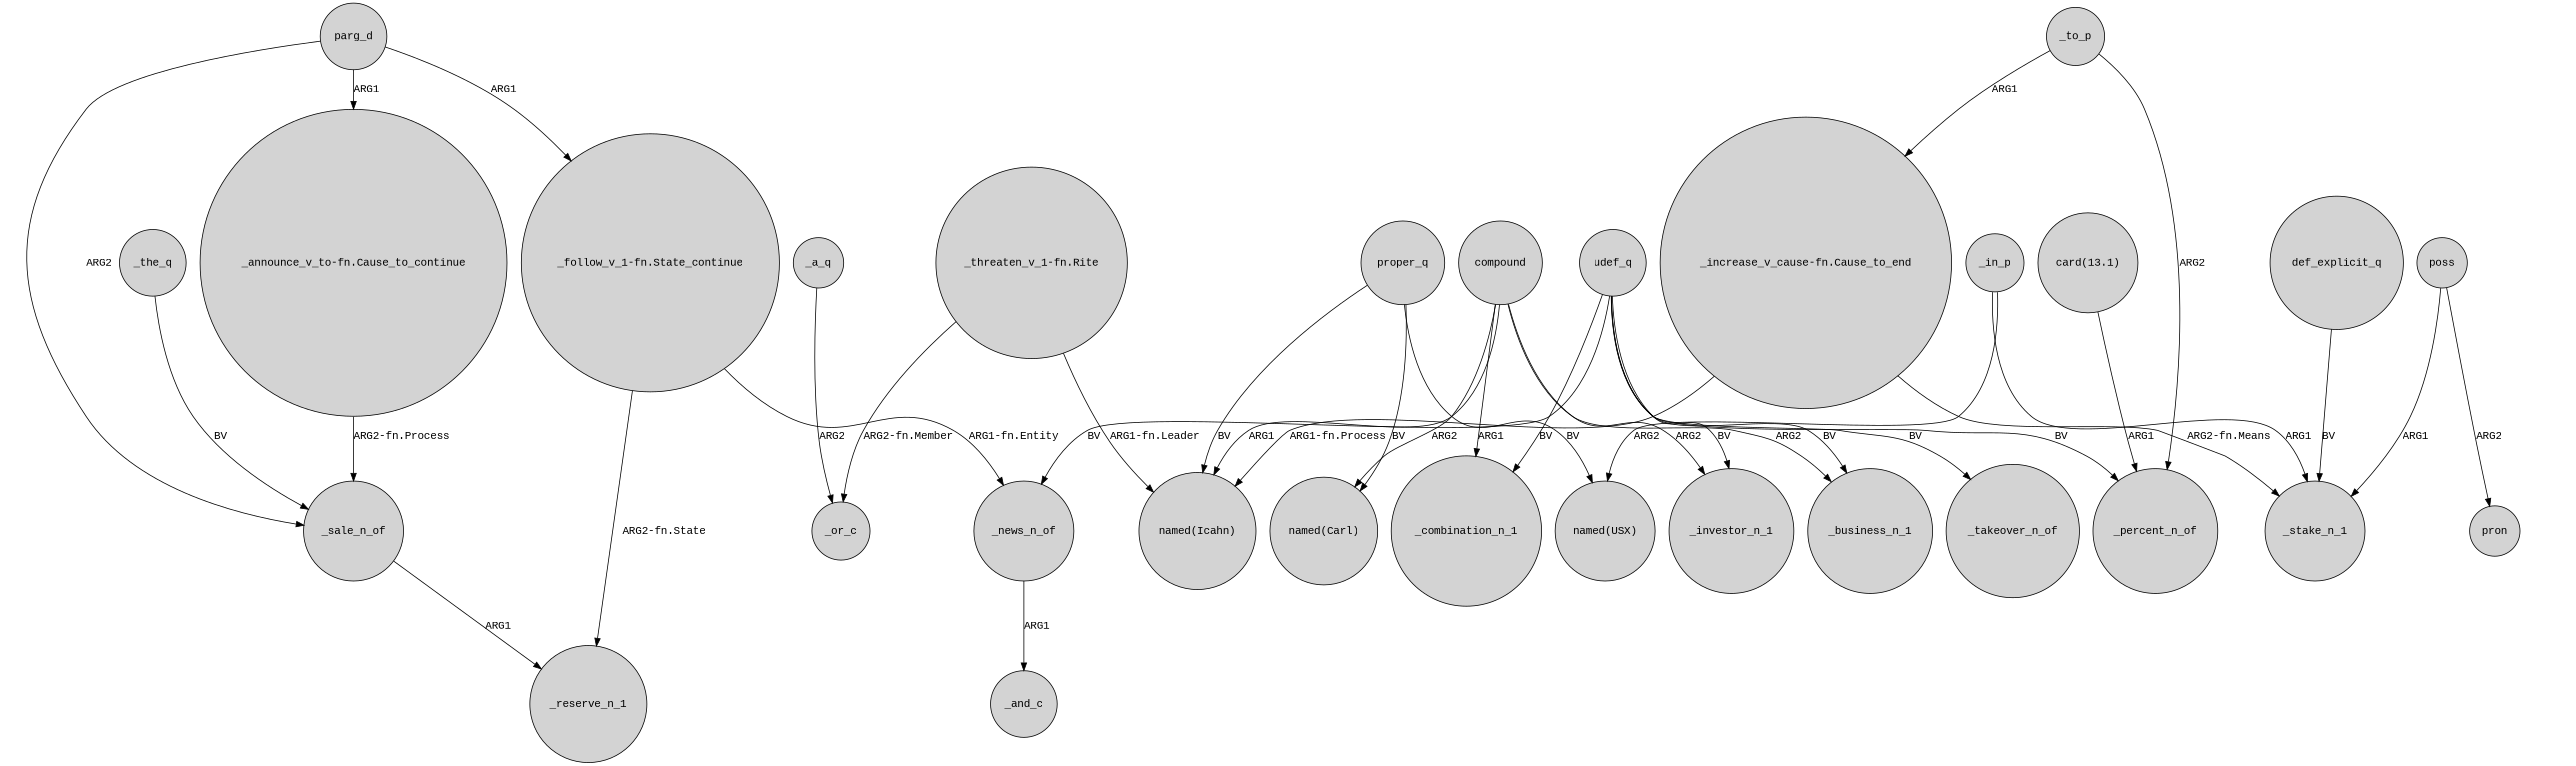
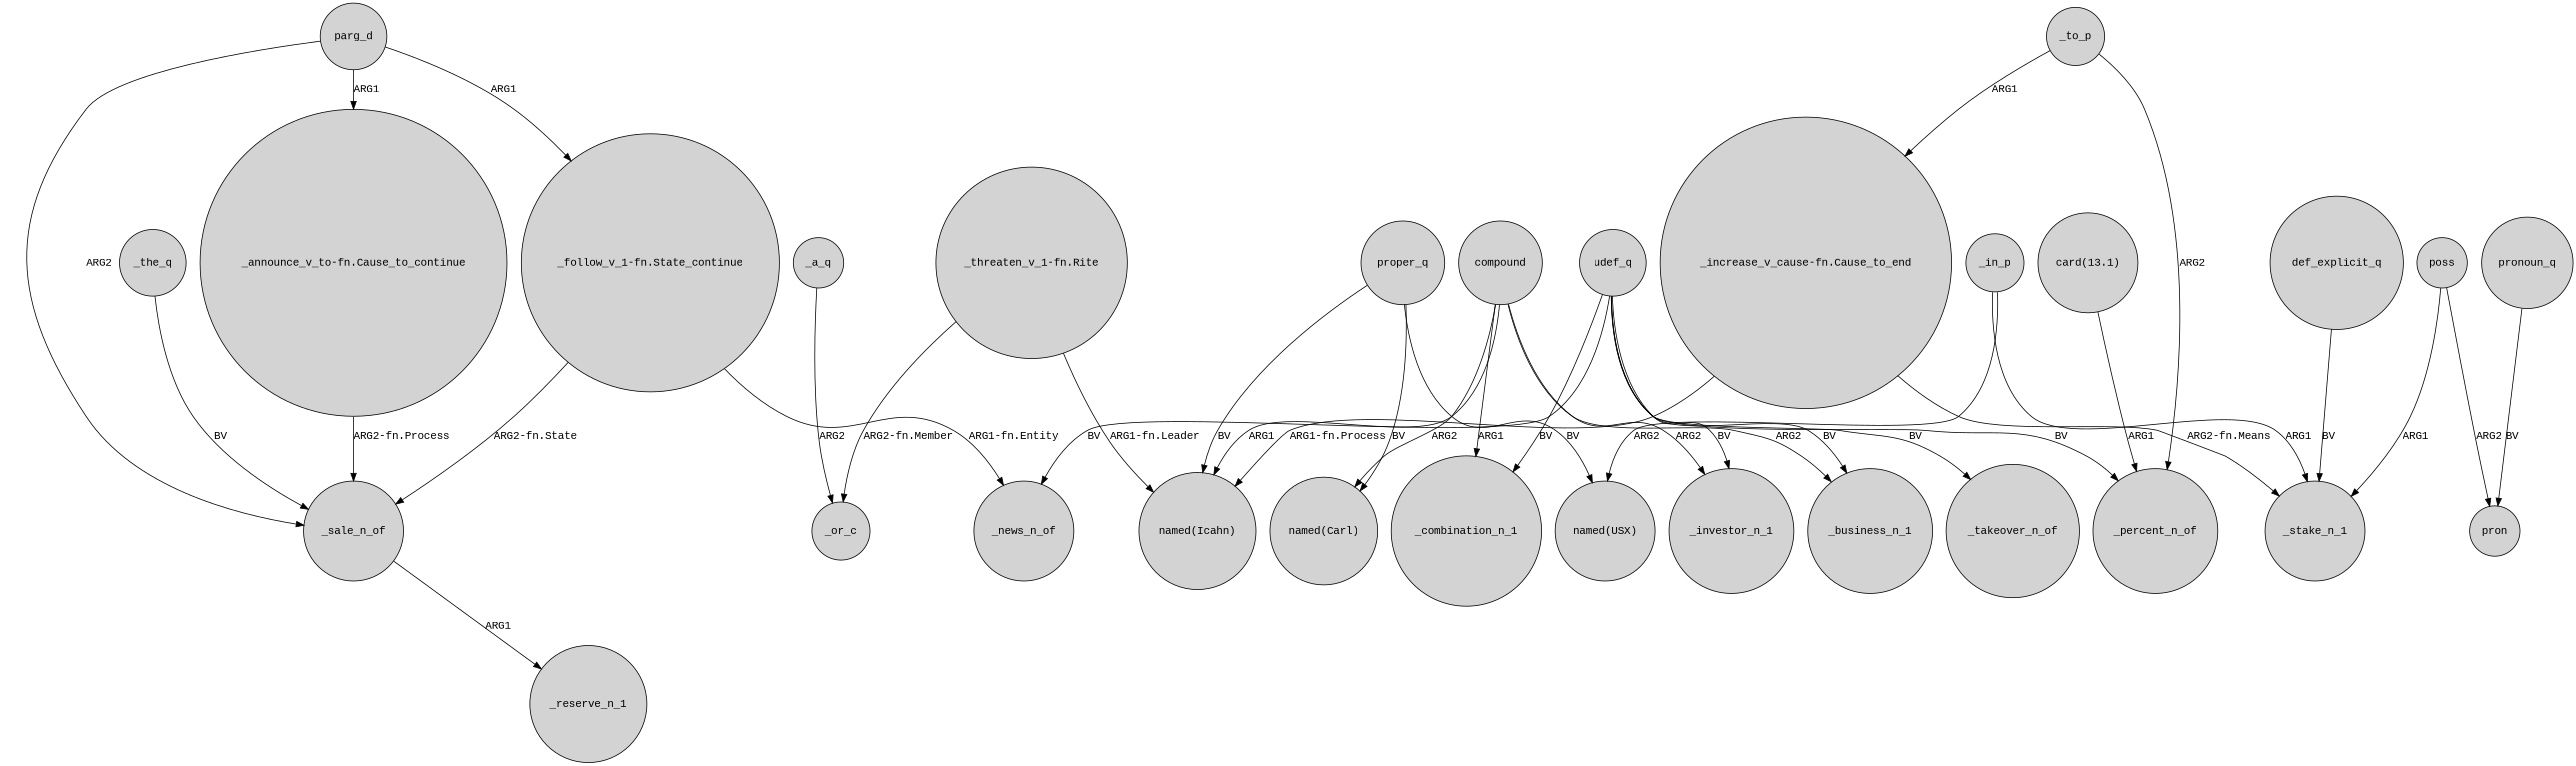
none -> (2527, 263)
(615, 515) -> (490, 437)
(1024, 704) -> none
